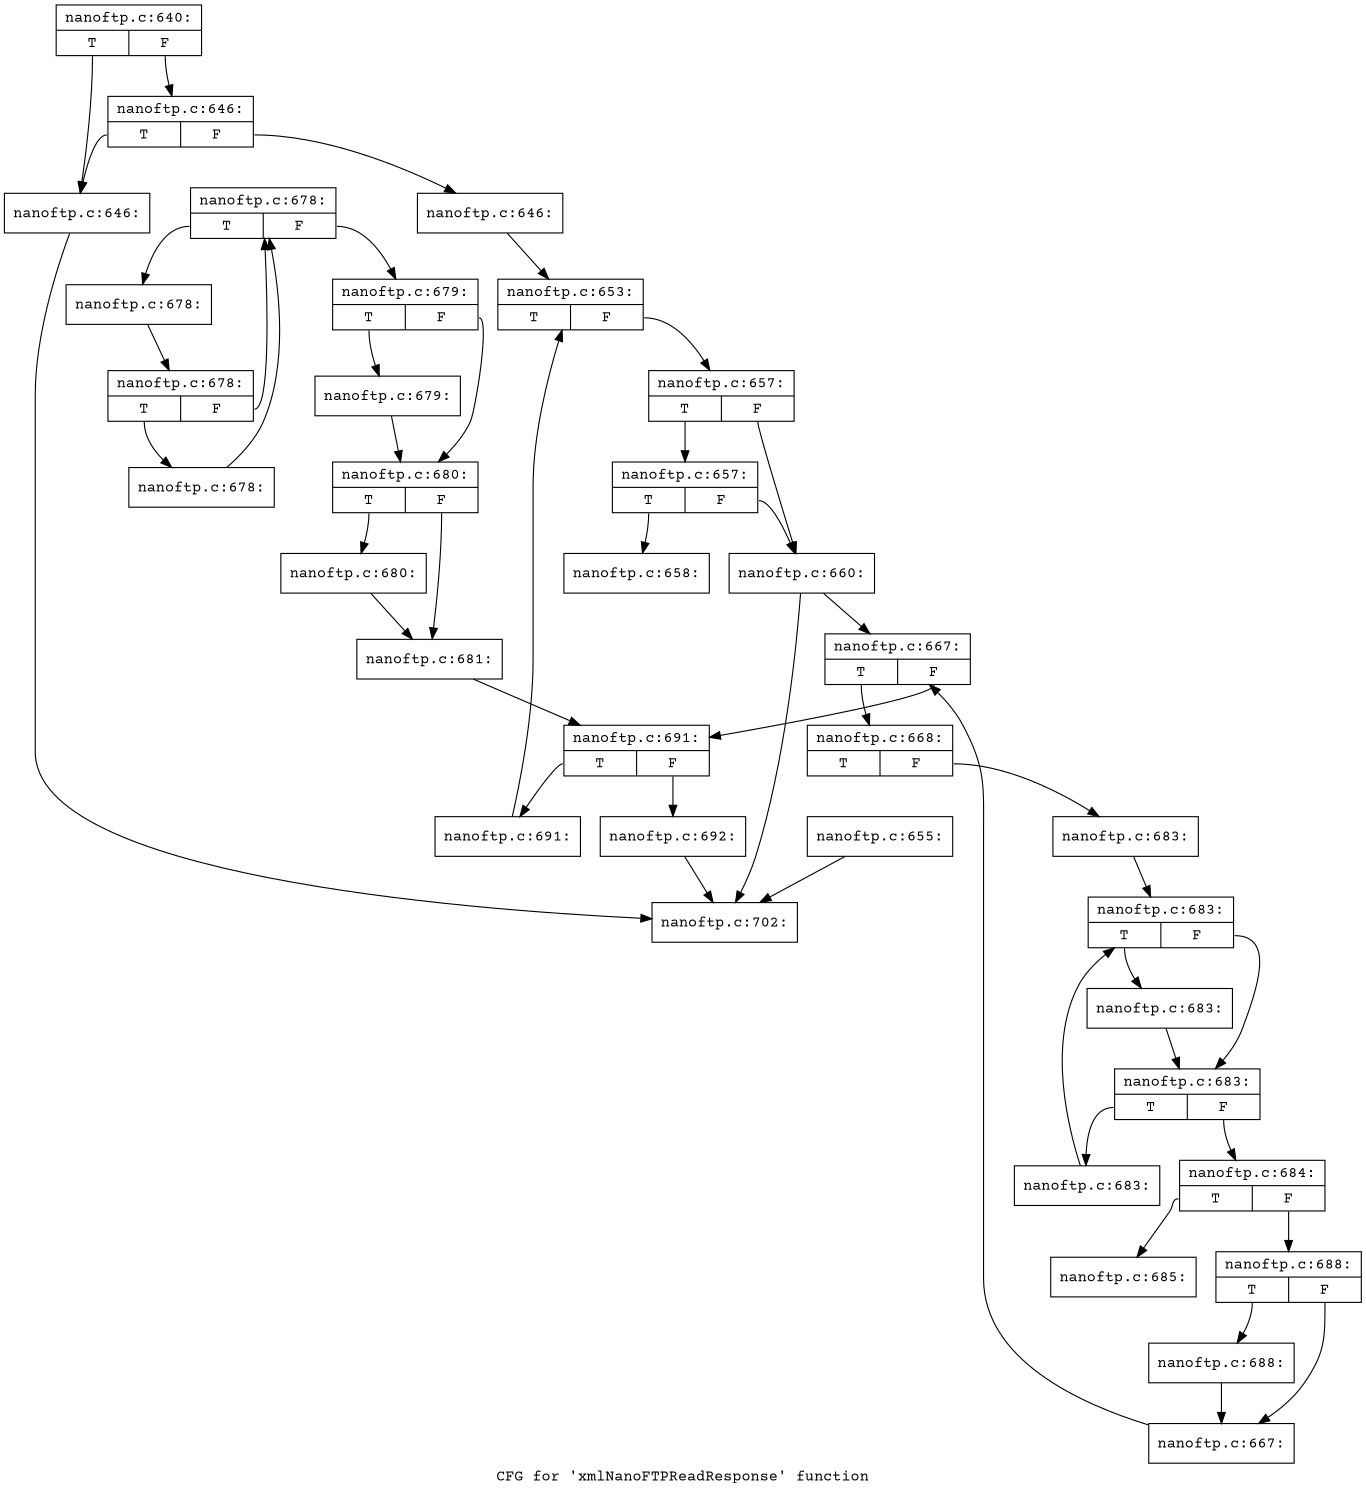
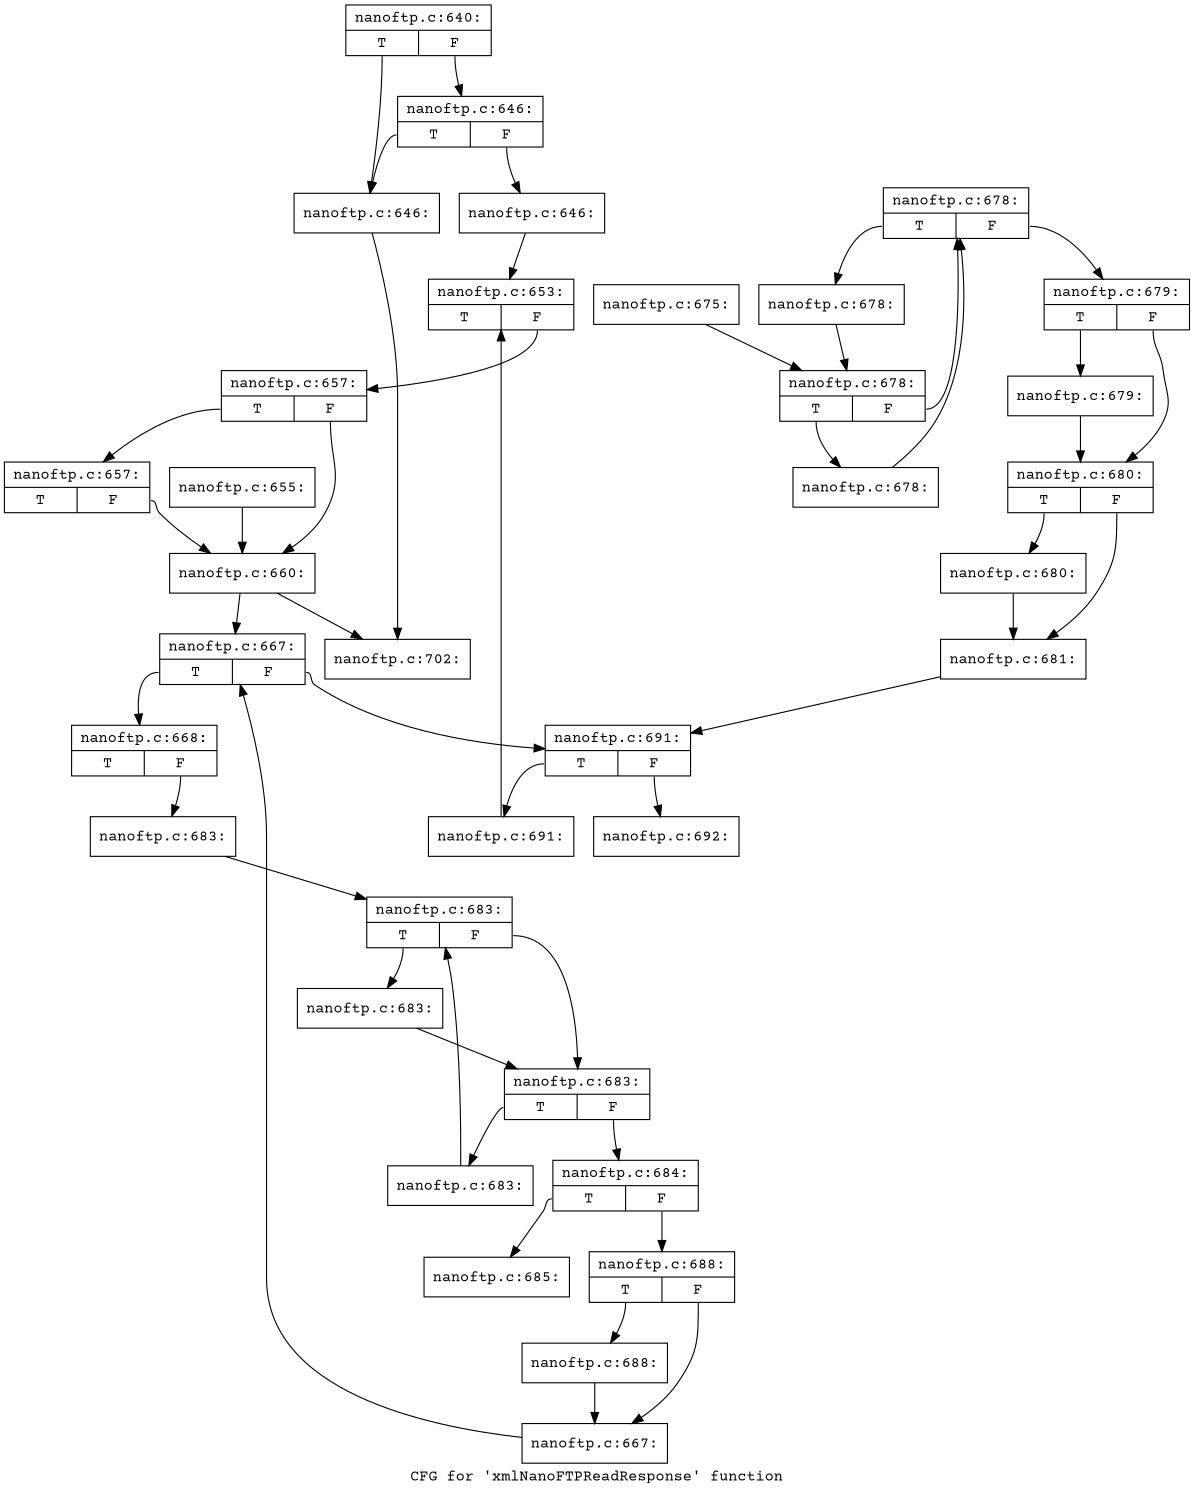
none -> (666, 305)
(637, 573) -> none
(696, 875) -> none
(808, 877) -> (242, 525)
